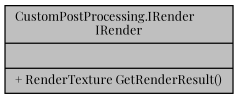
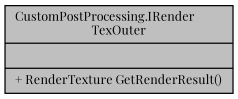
(119, 31) -> (119, 31)
